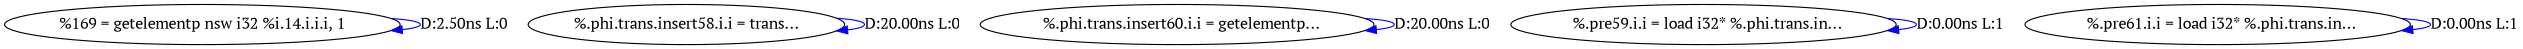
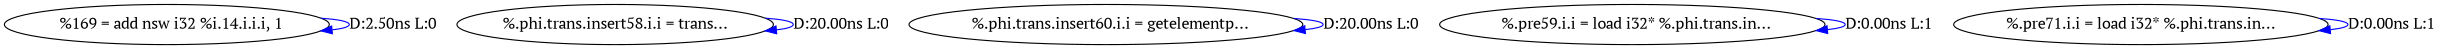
(202, 25) -> (167, 25)
(2218, 25) -> (2141, 25)
